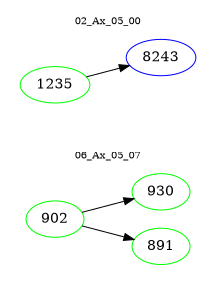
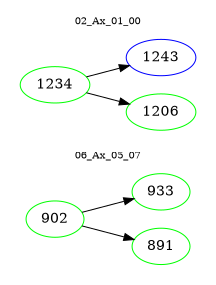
(108, 22) -> (108, 22)
(161, 58) -> (161, 58)
(55, 85) -> (55, 85)
none -> (161, 112)
(161, 192) -> (161, 192)
